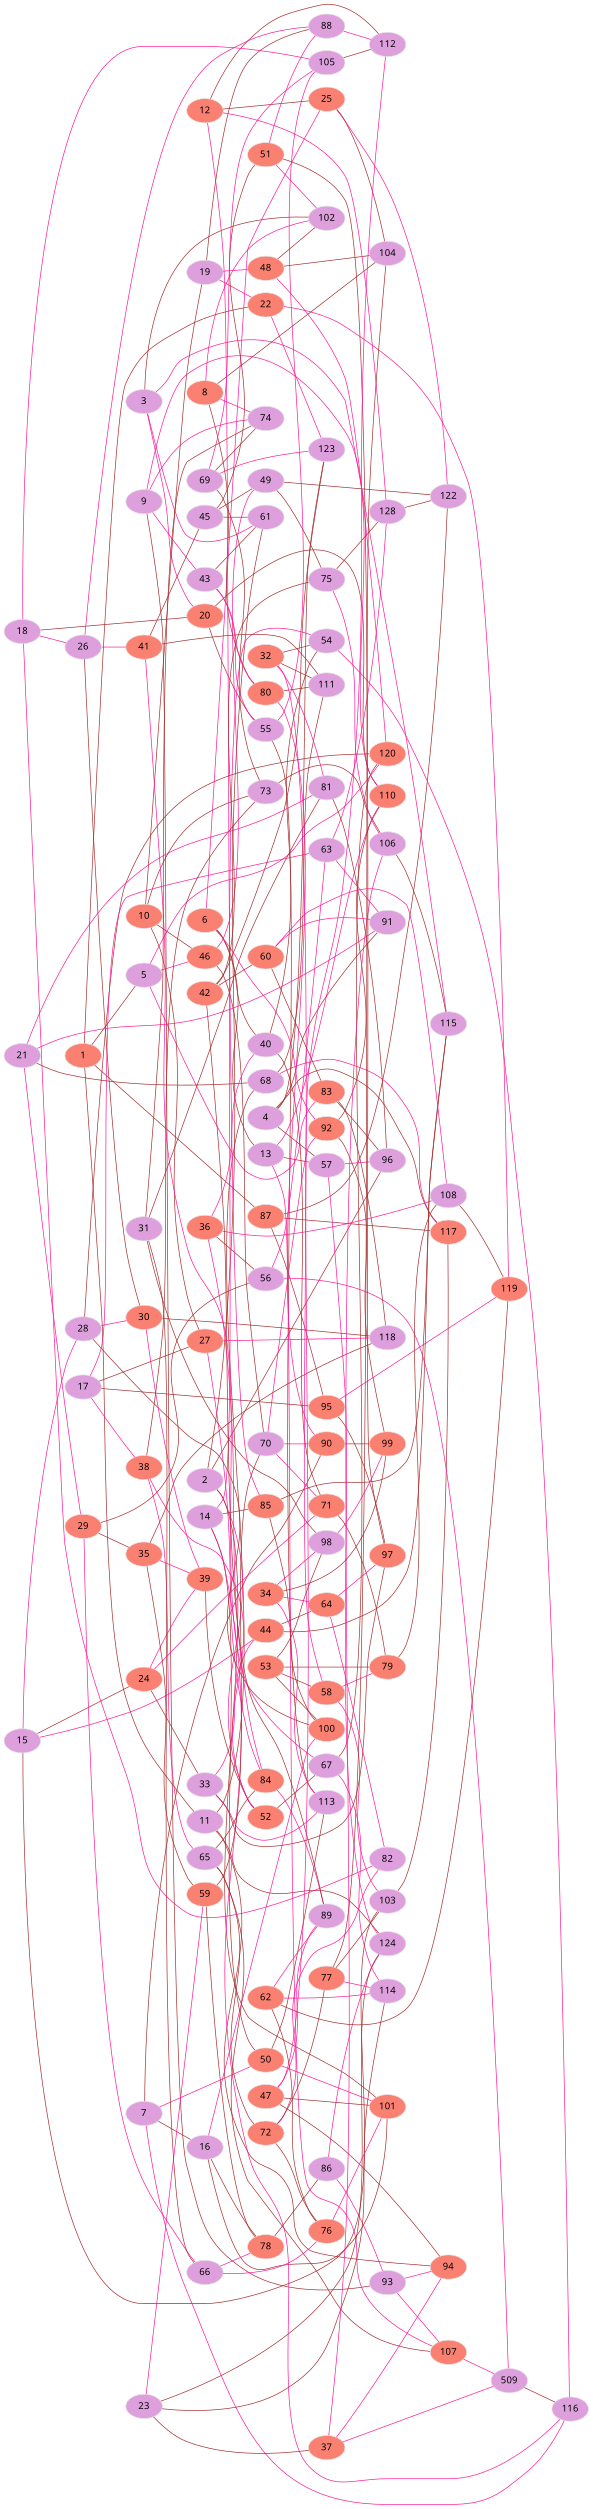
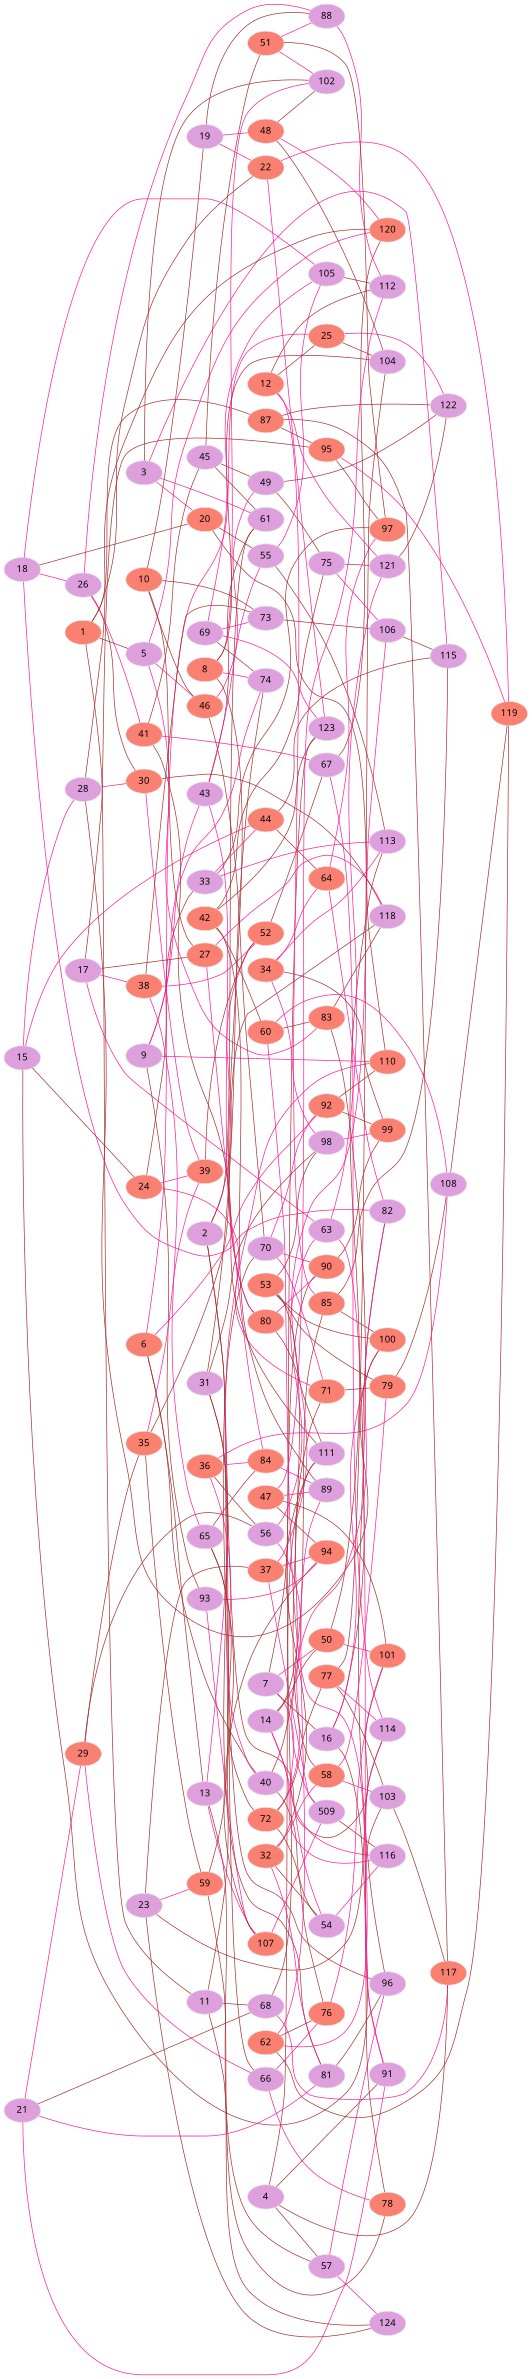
(388, 512) -> (388, 566)
(243, 612) -> (235, 626)
(327, 2169) -> none
(302, 2264) -> (363, 1477)
